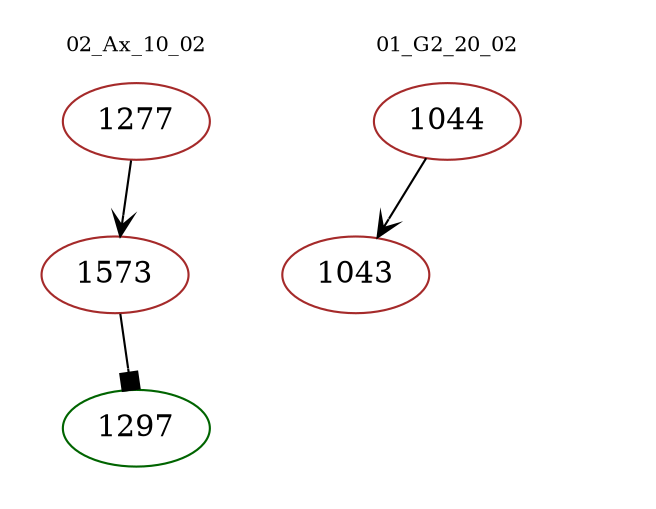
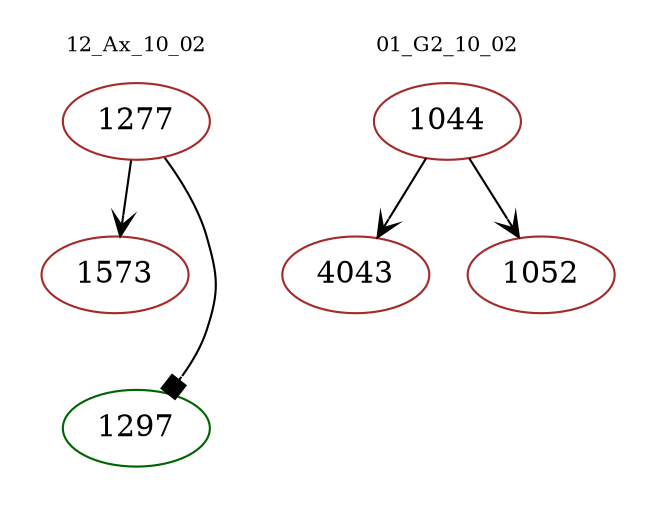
(136, 46) -> (136, 46)
(447, 46) -> (447, 46)
(356, 275) -> (356, 275)
none -> (541, 275)
(124, 341) -> (214, 265)
